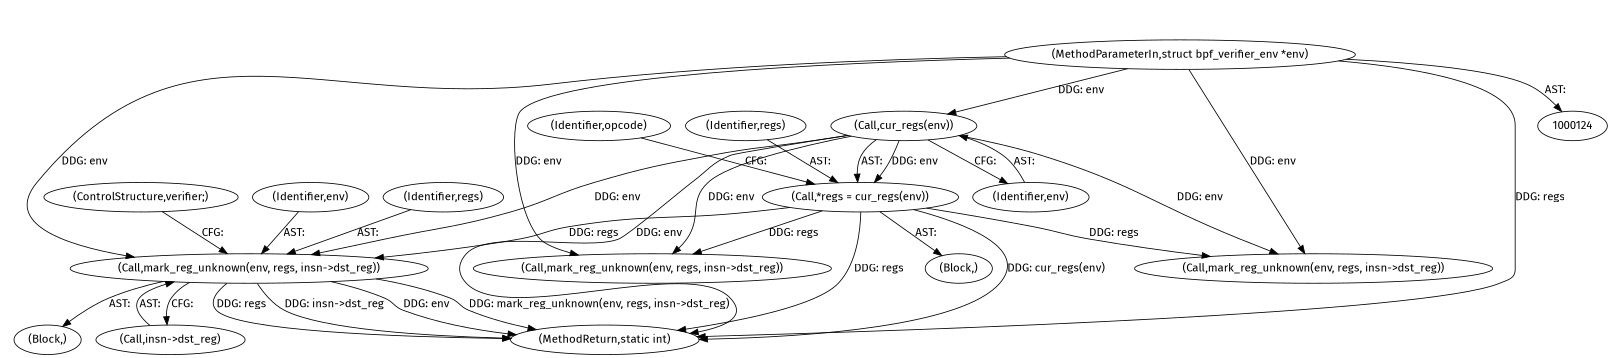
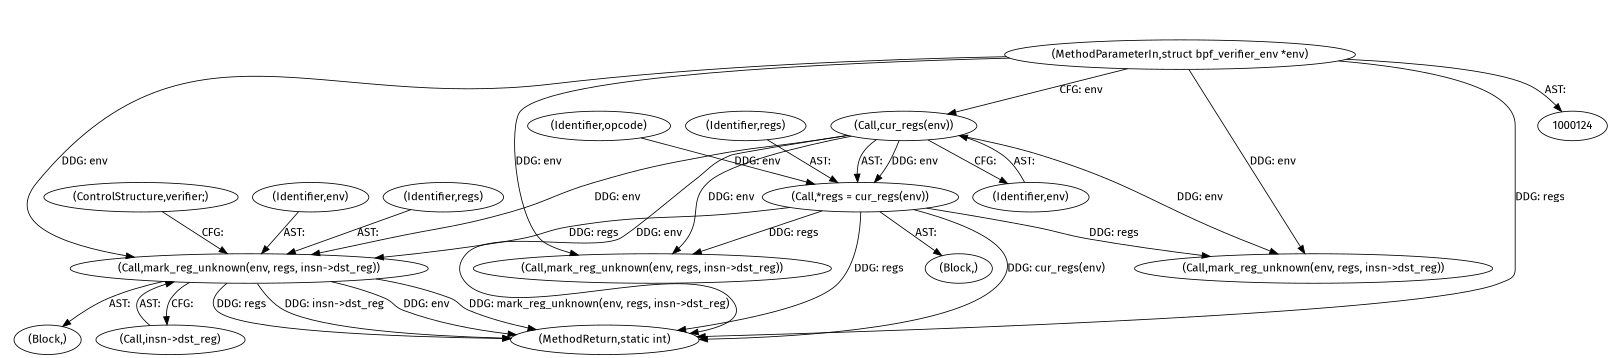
(1081, 90) -> (1081, 90)
(758, 162) -> (758, 162)
